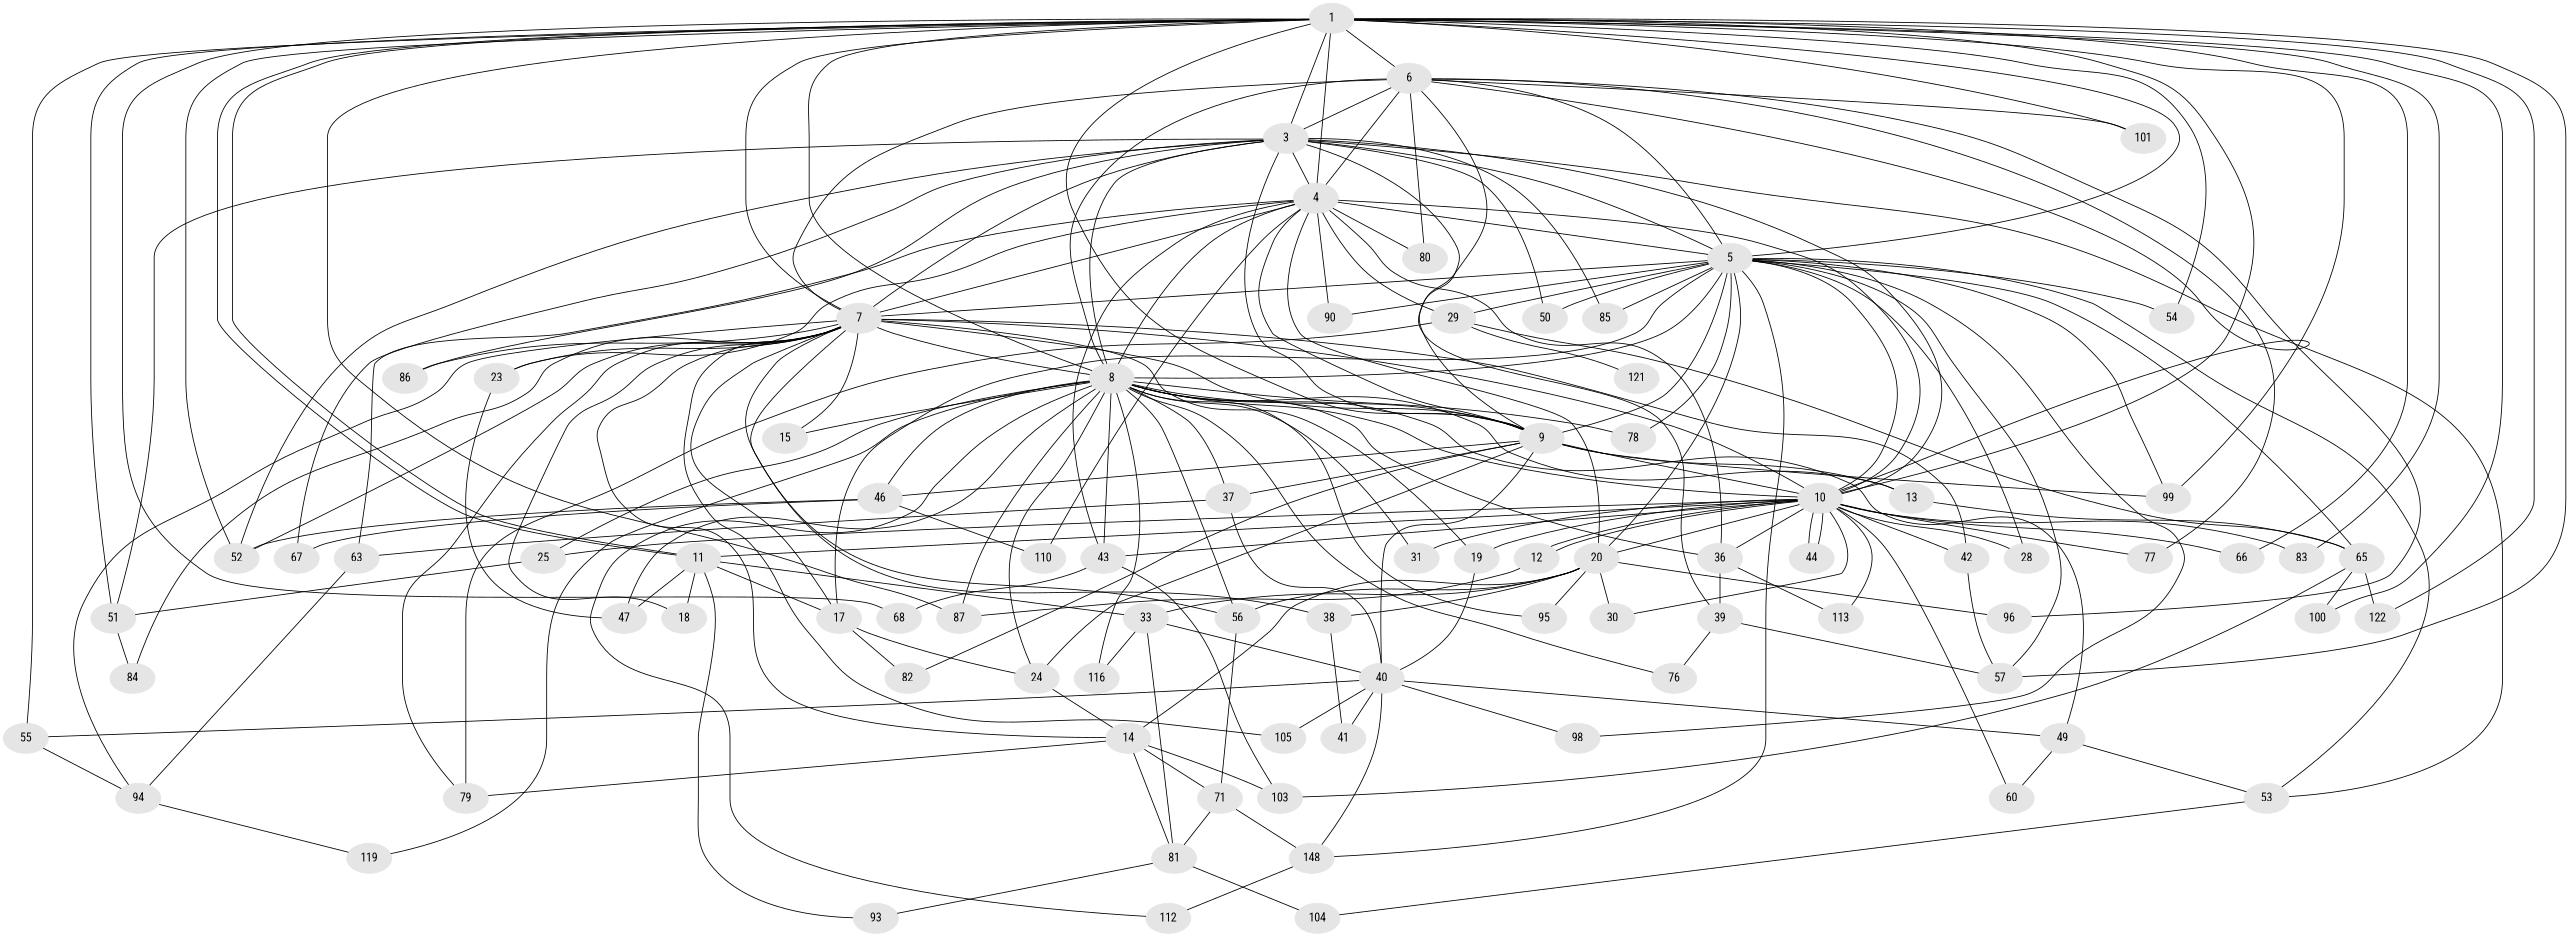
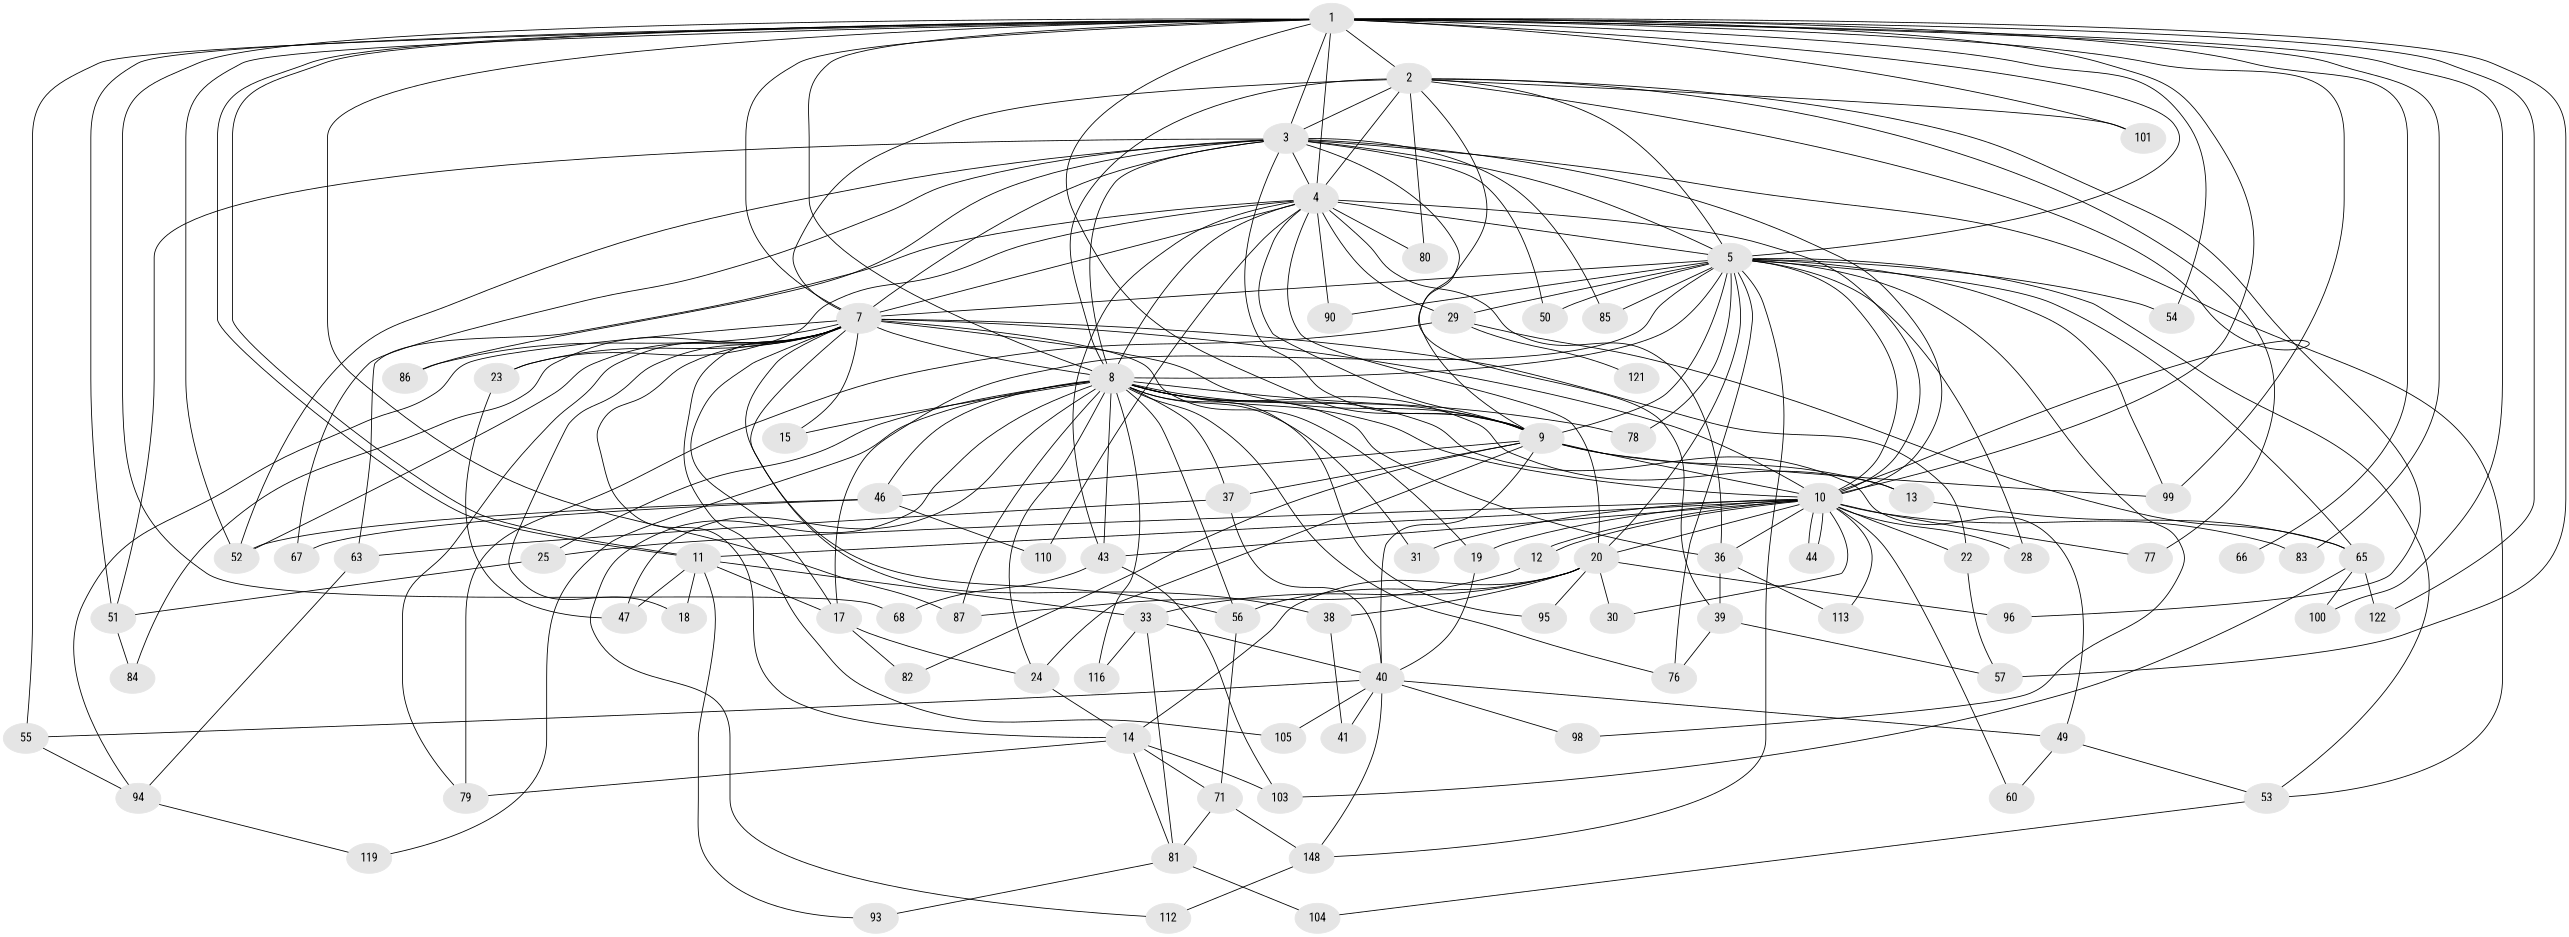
(1409, 78) -> (1409, 78)
(1986, 407) -> (1709, 486)
(2060, 530) -> none
(1967, 558) -> (1967, 558)
